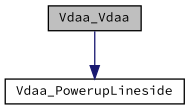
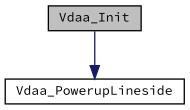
(95, 18) -> (95, 18)
